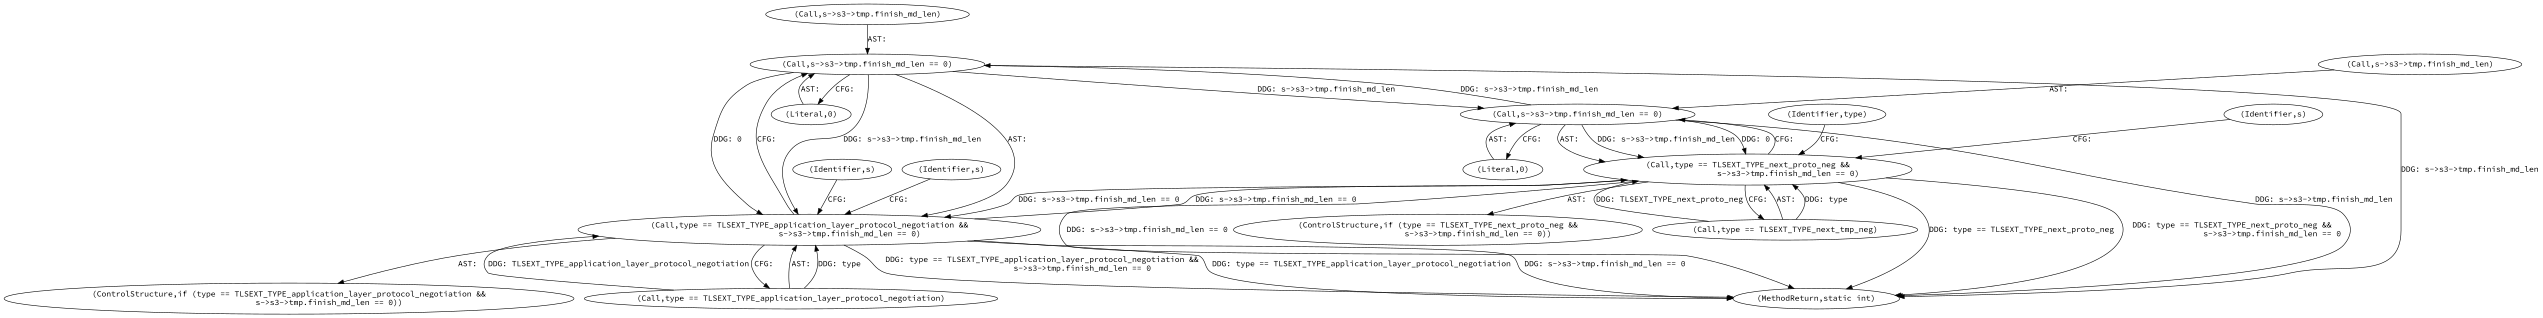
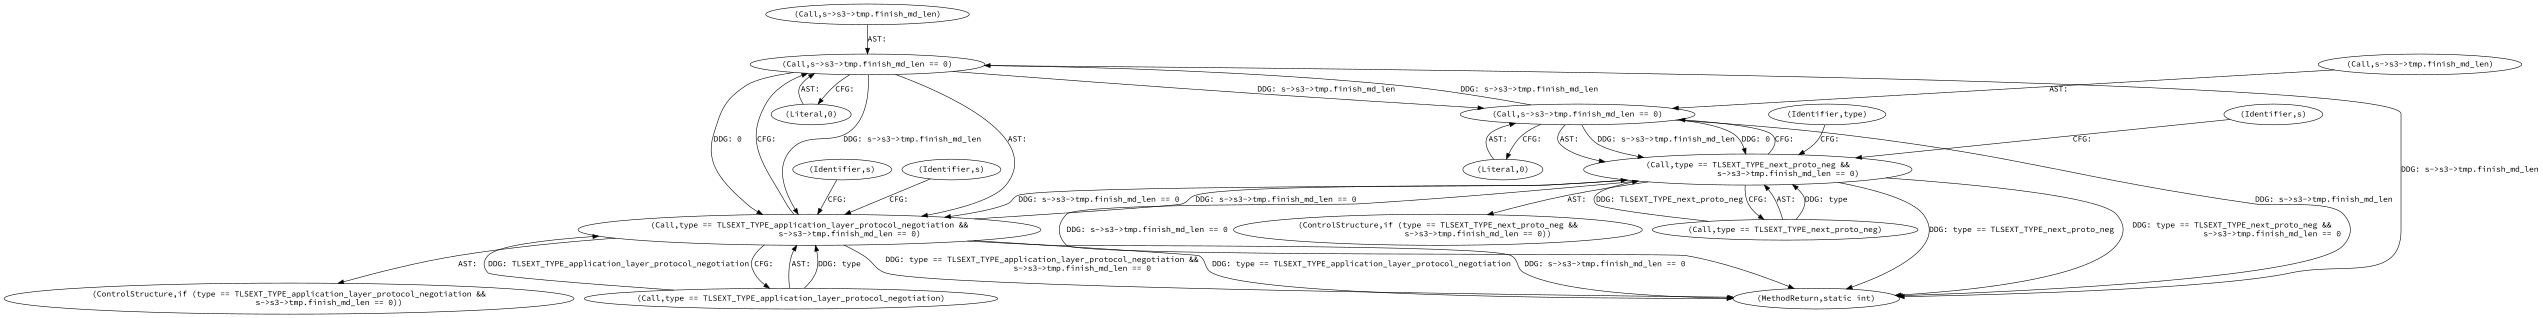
(1785, 230) -> (1785, 230)
